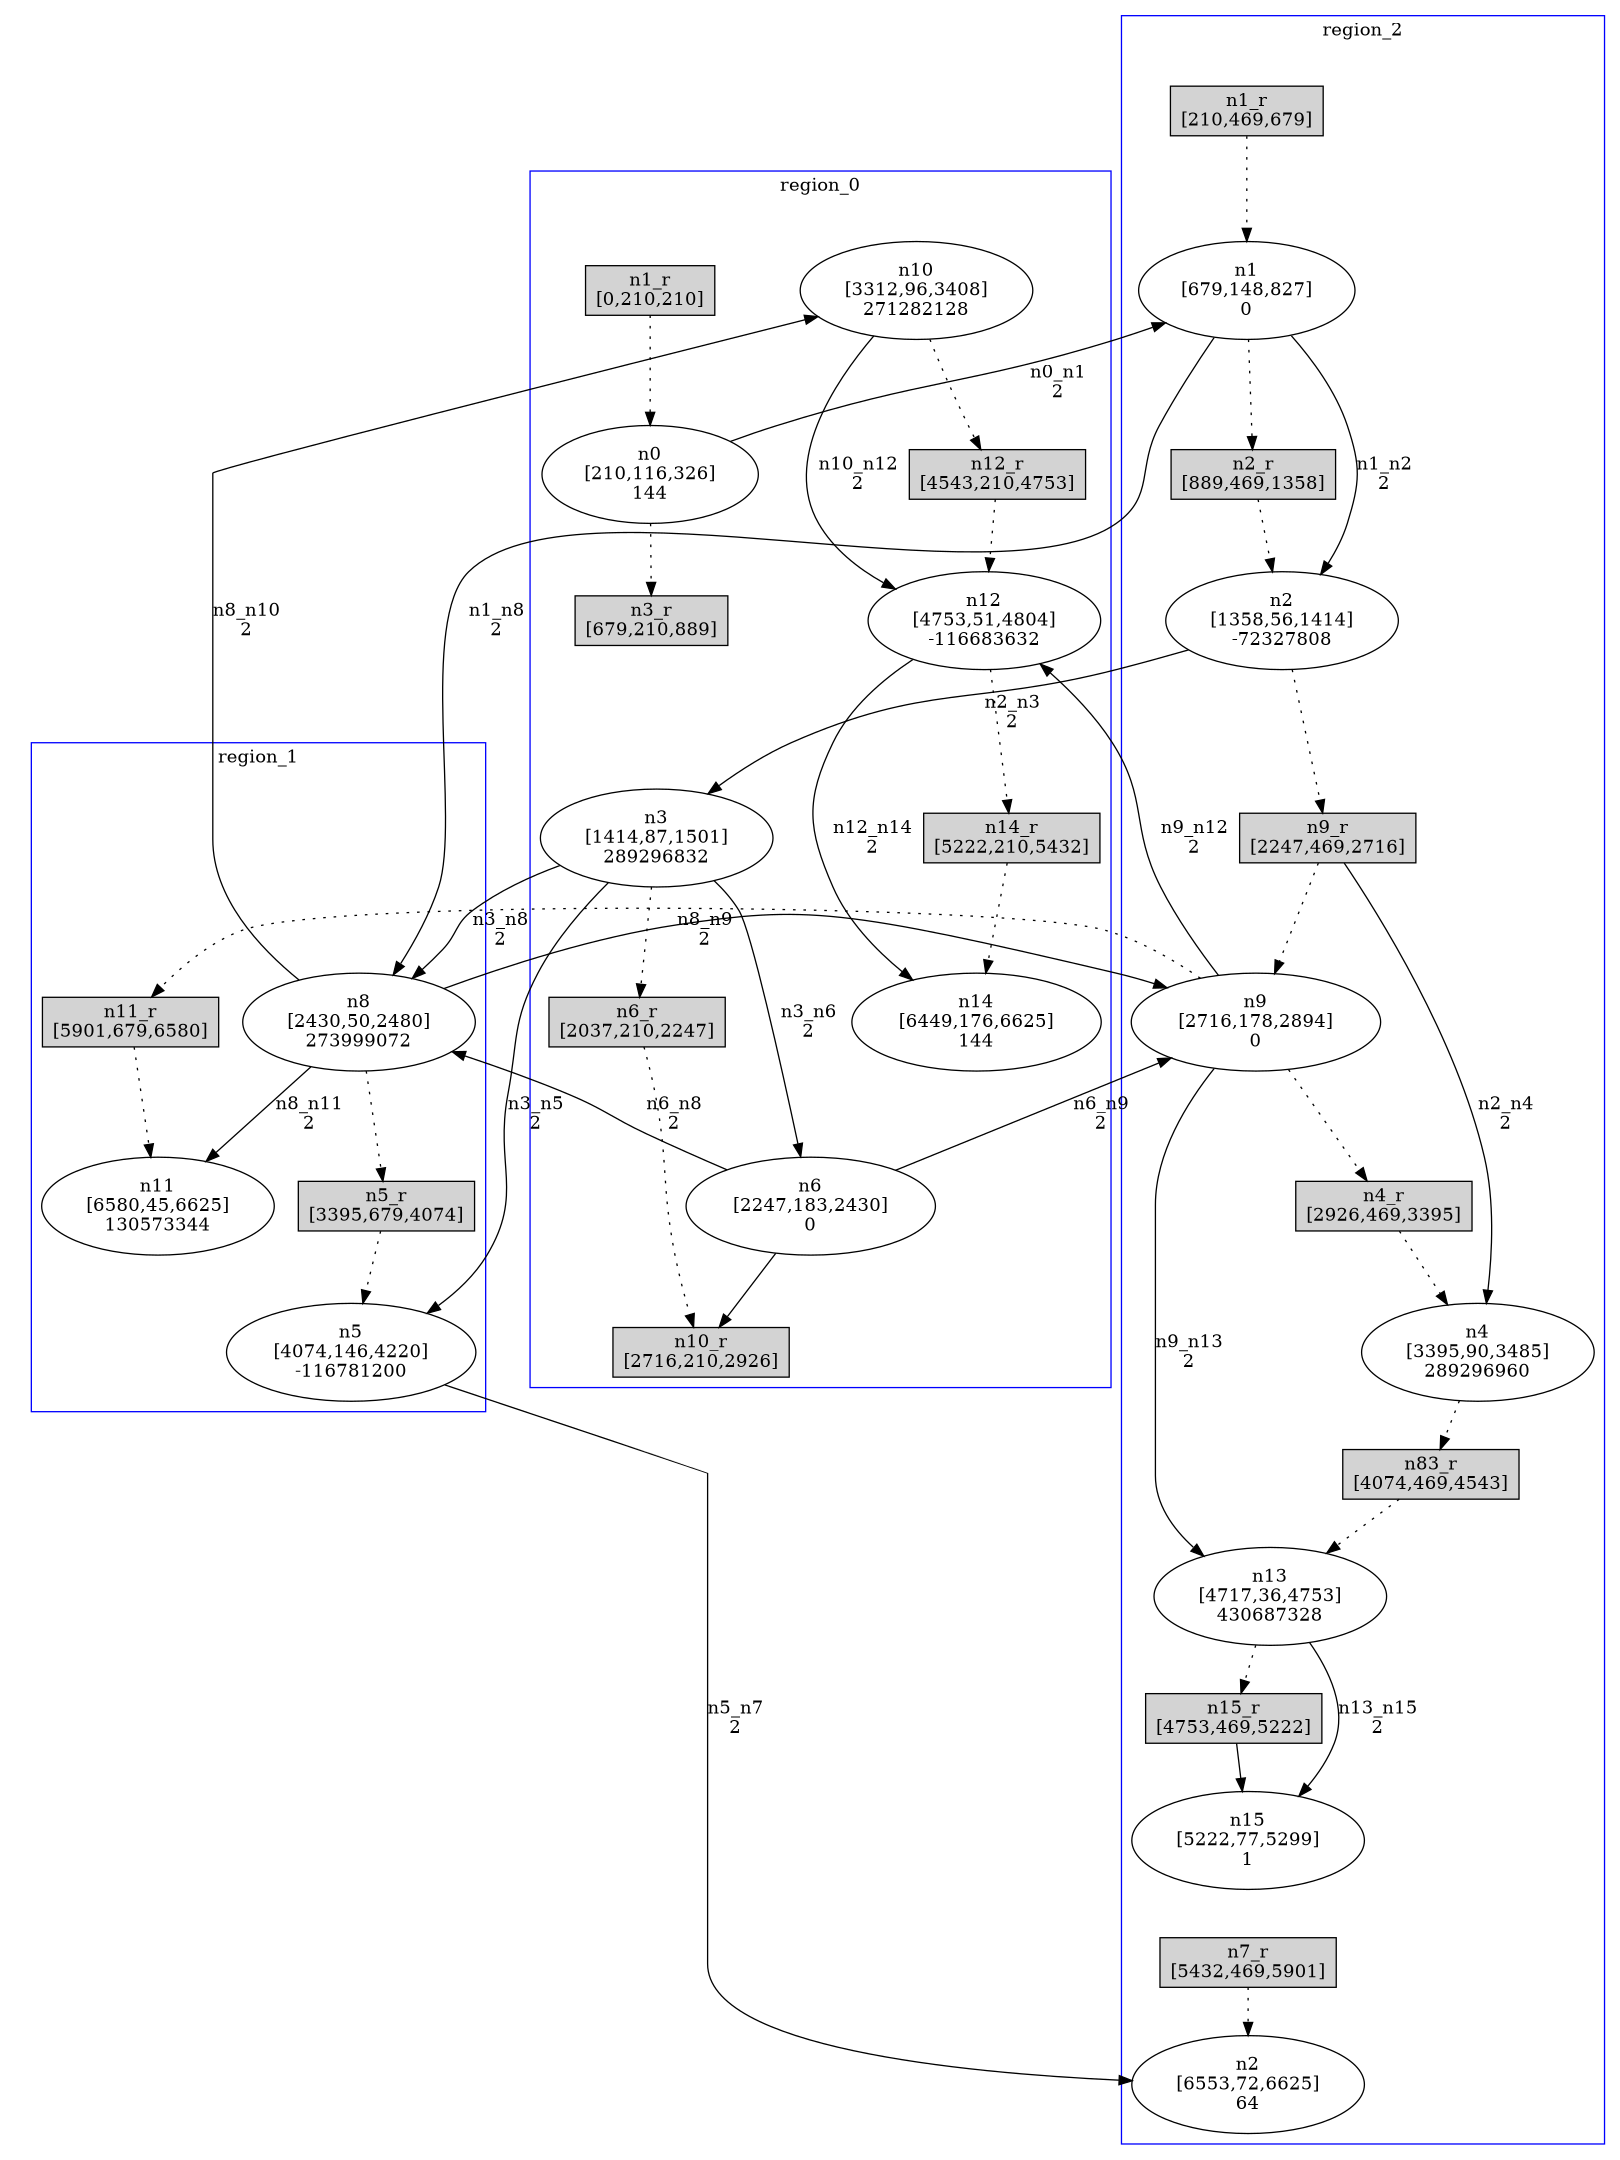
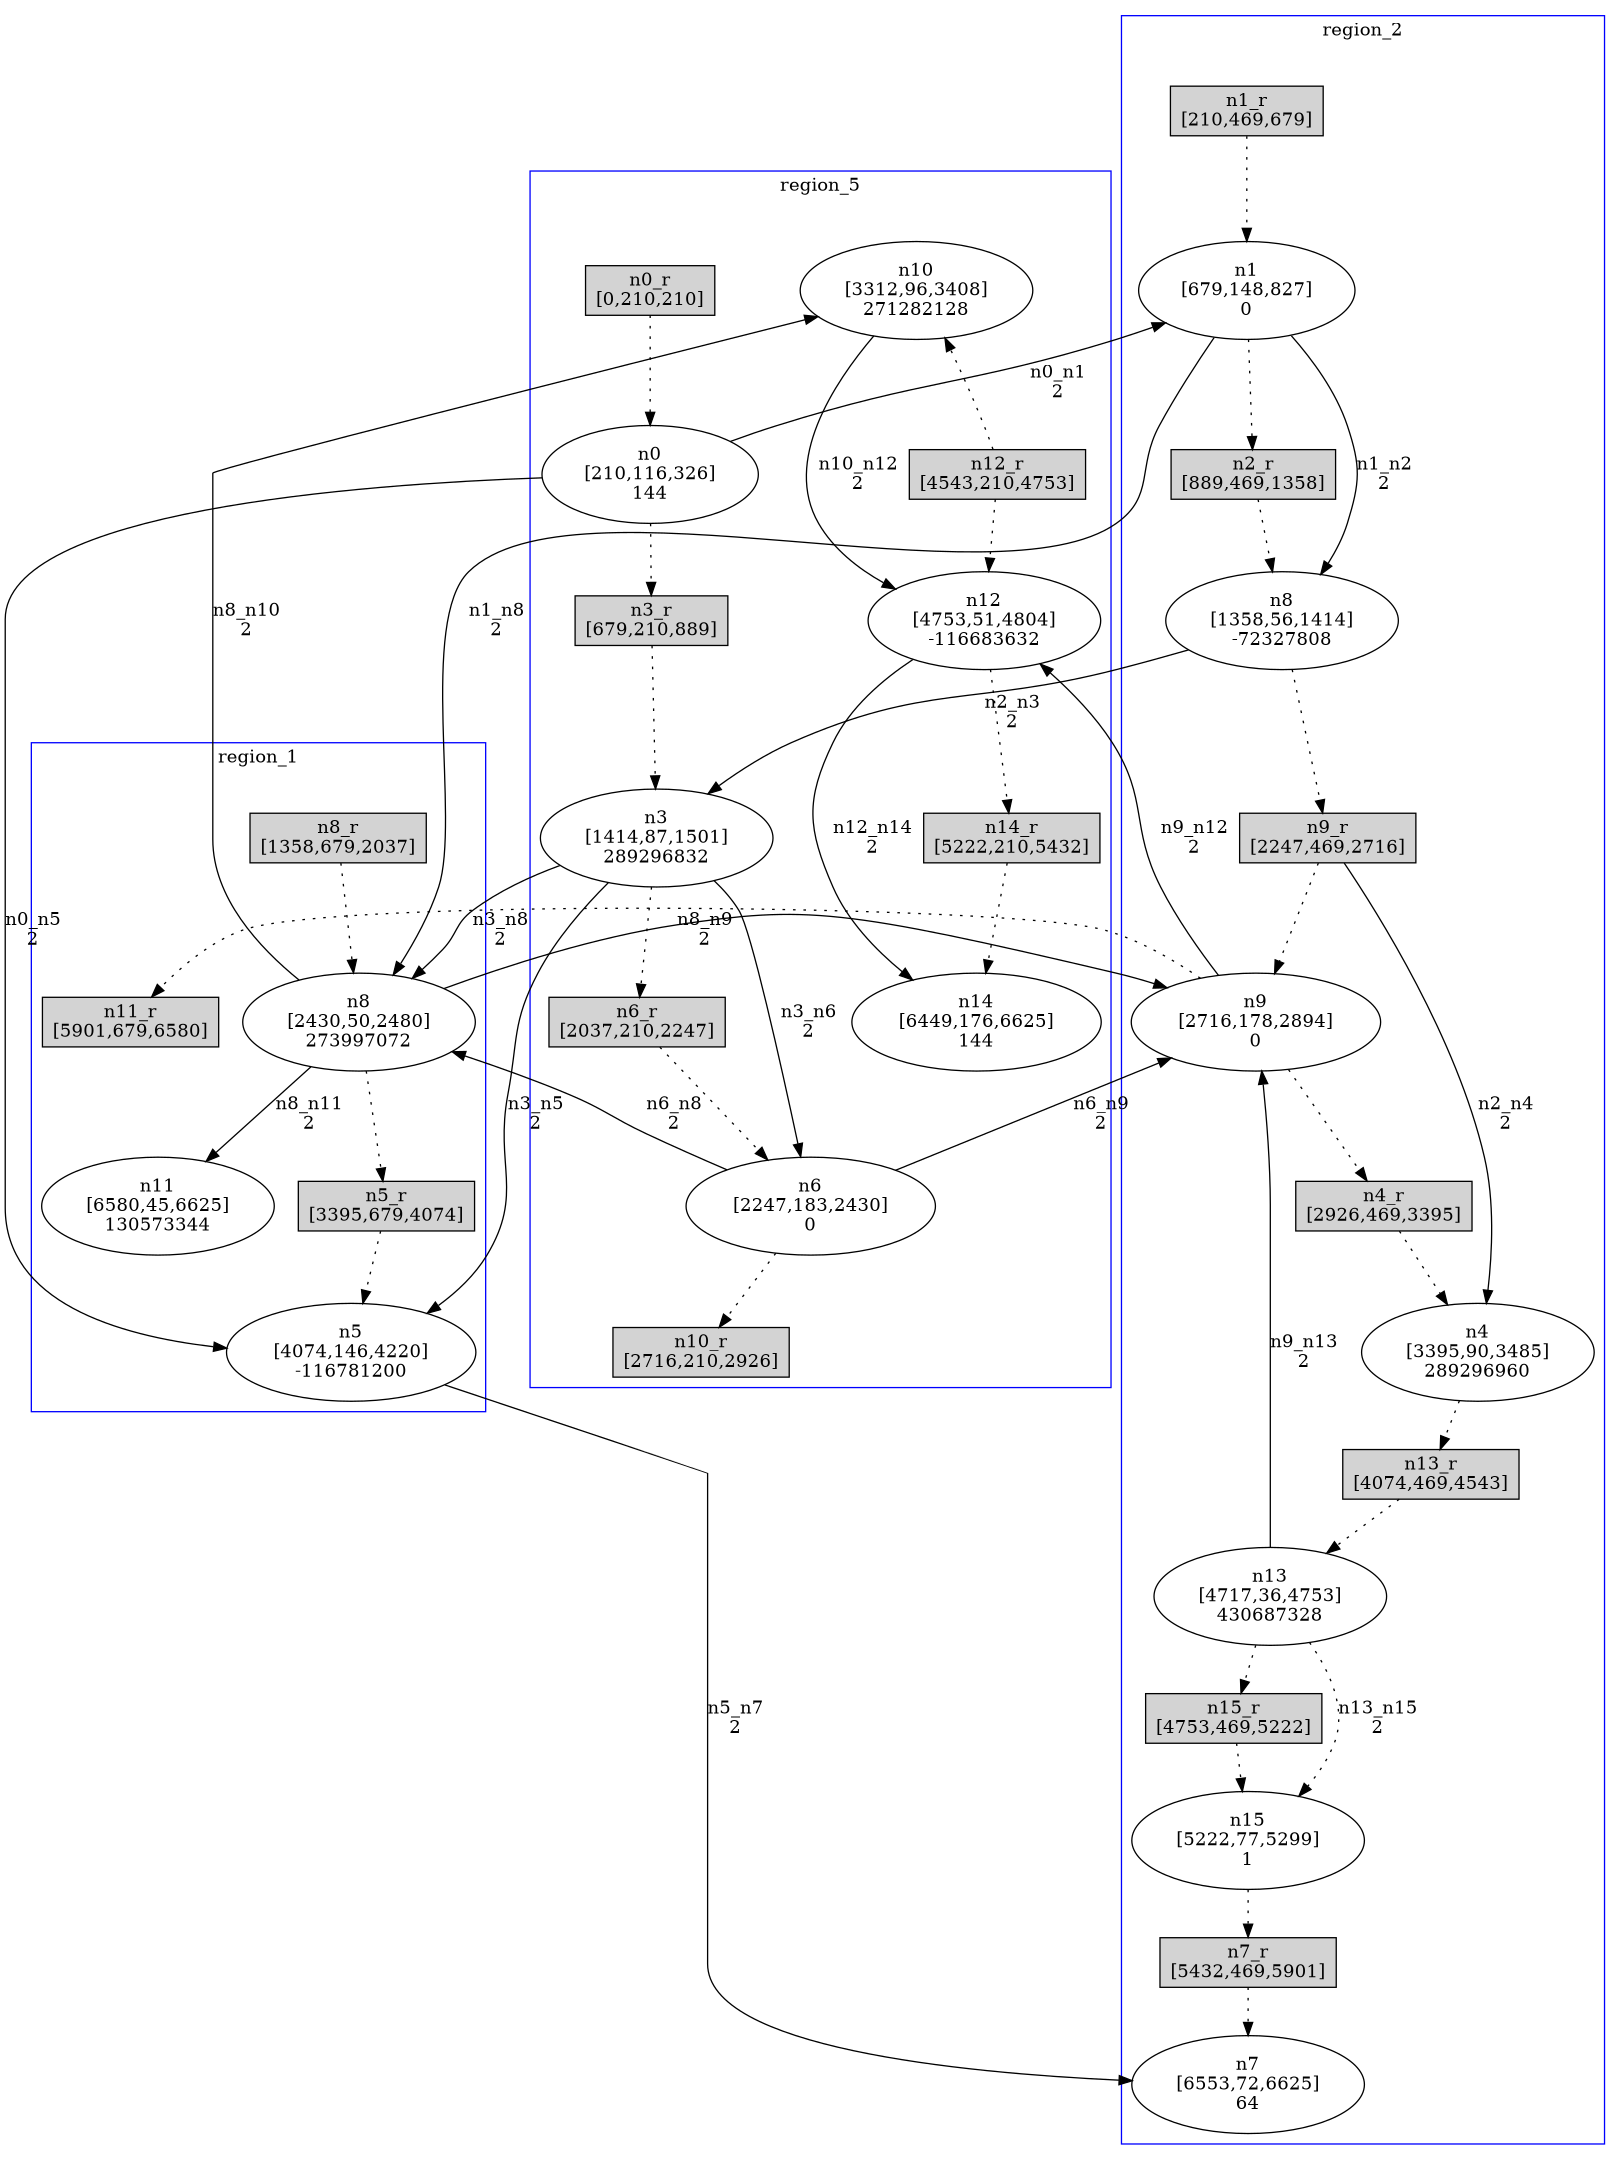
(821, 186) -> (821, 186)
(650, 290) -> (650, 290)
(952, 392) -> (973, 399)
(1282, 621) -> (1282, 621)
none -> (654, 711)
none -> (5, 761)
none -> (338, 838)
(359, 1022) -> (359, 1022)
(141, 1096) -> none
(665, 1181) -> (709, 1099)
(752, 1285) -> (752, 1285)
(1155, 1306) -> (1270, 1316)
(1431, 1474) -> (1431, 1474)
(1339, 1715) -> (1339, 1715)
(1239, 1761) -> (1239, 1761)
none -> (1248, 1907)
(1248, 2085) -> (1248, 2085)
